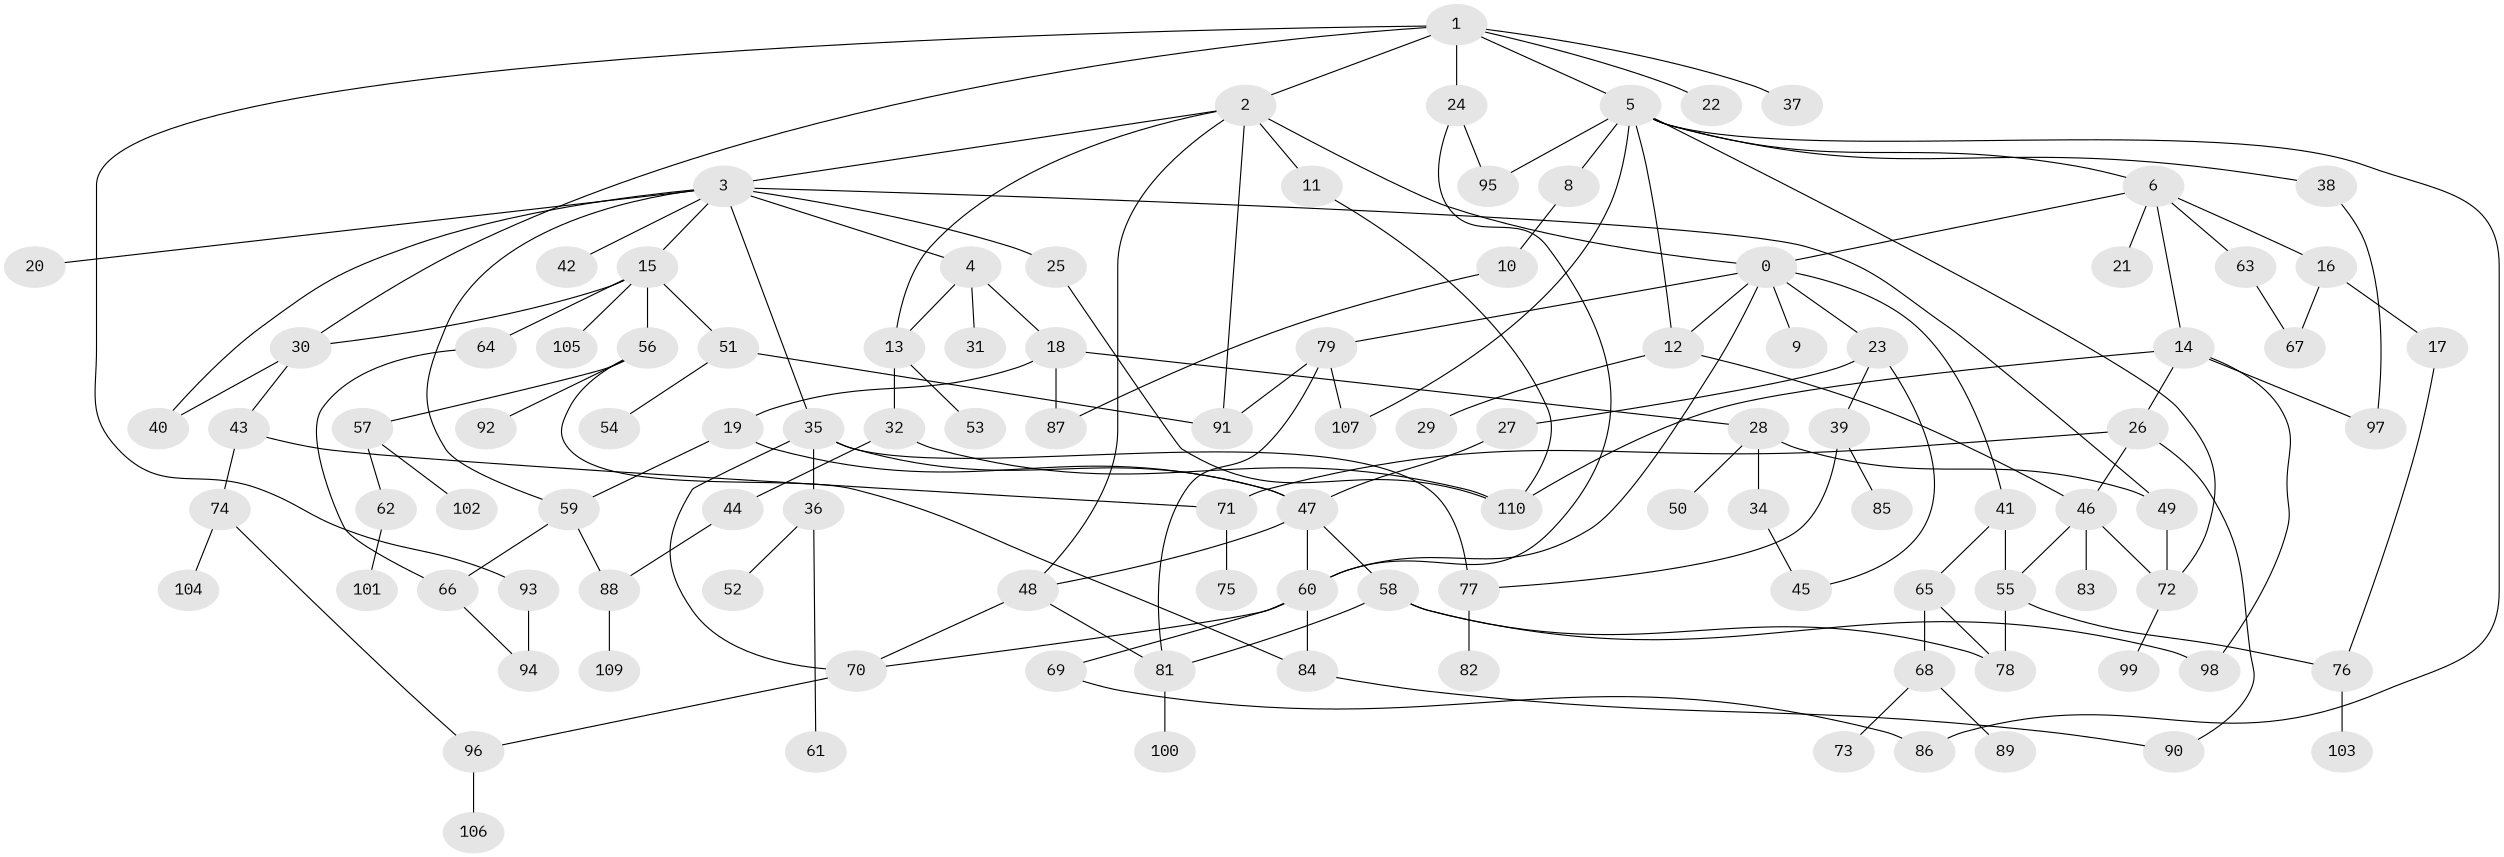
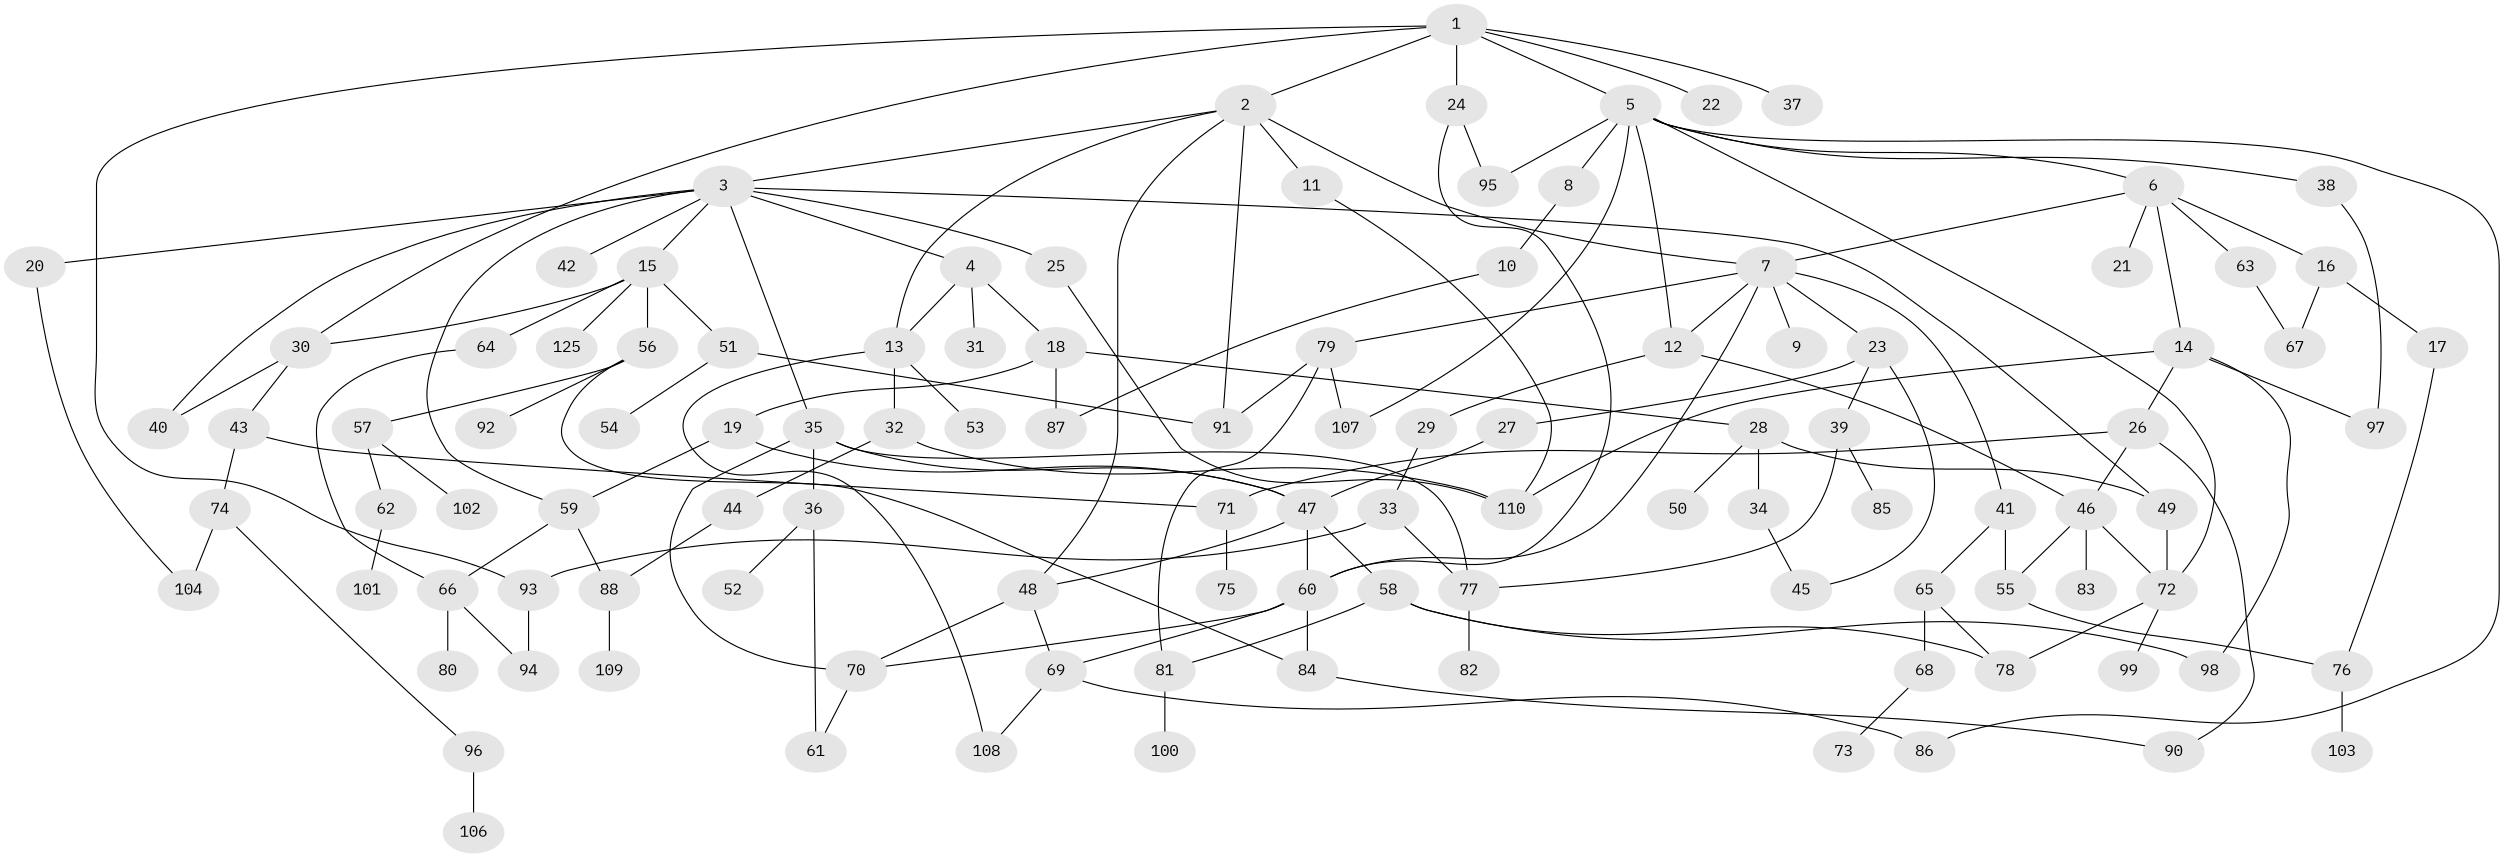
(1766, 267) -> (1766, 267)
(567, 348) -> (567, 348)
none -> (78, 443)
none -> (1388, 509)
(1096, 631) -> (1042, 630)
(2005, 633) -> (2069, 639)
none -> (448, 671)
(665, 711) -> (836, 712)
none -> (986, 752)
(2005, 752) -> none
